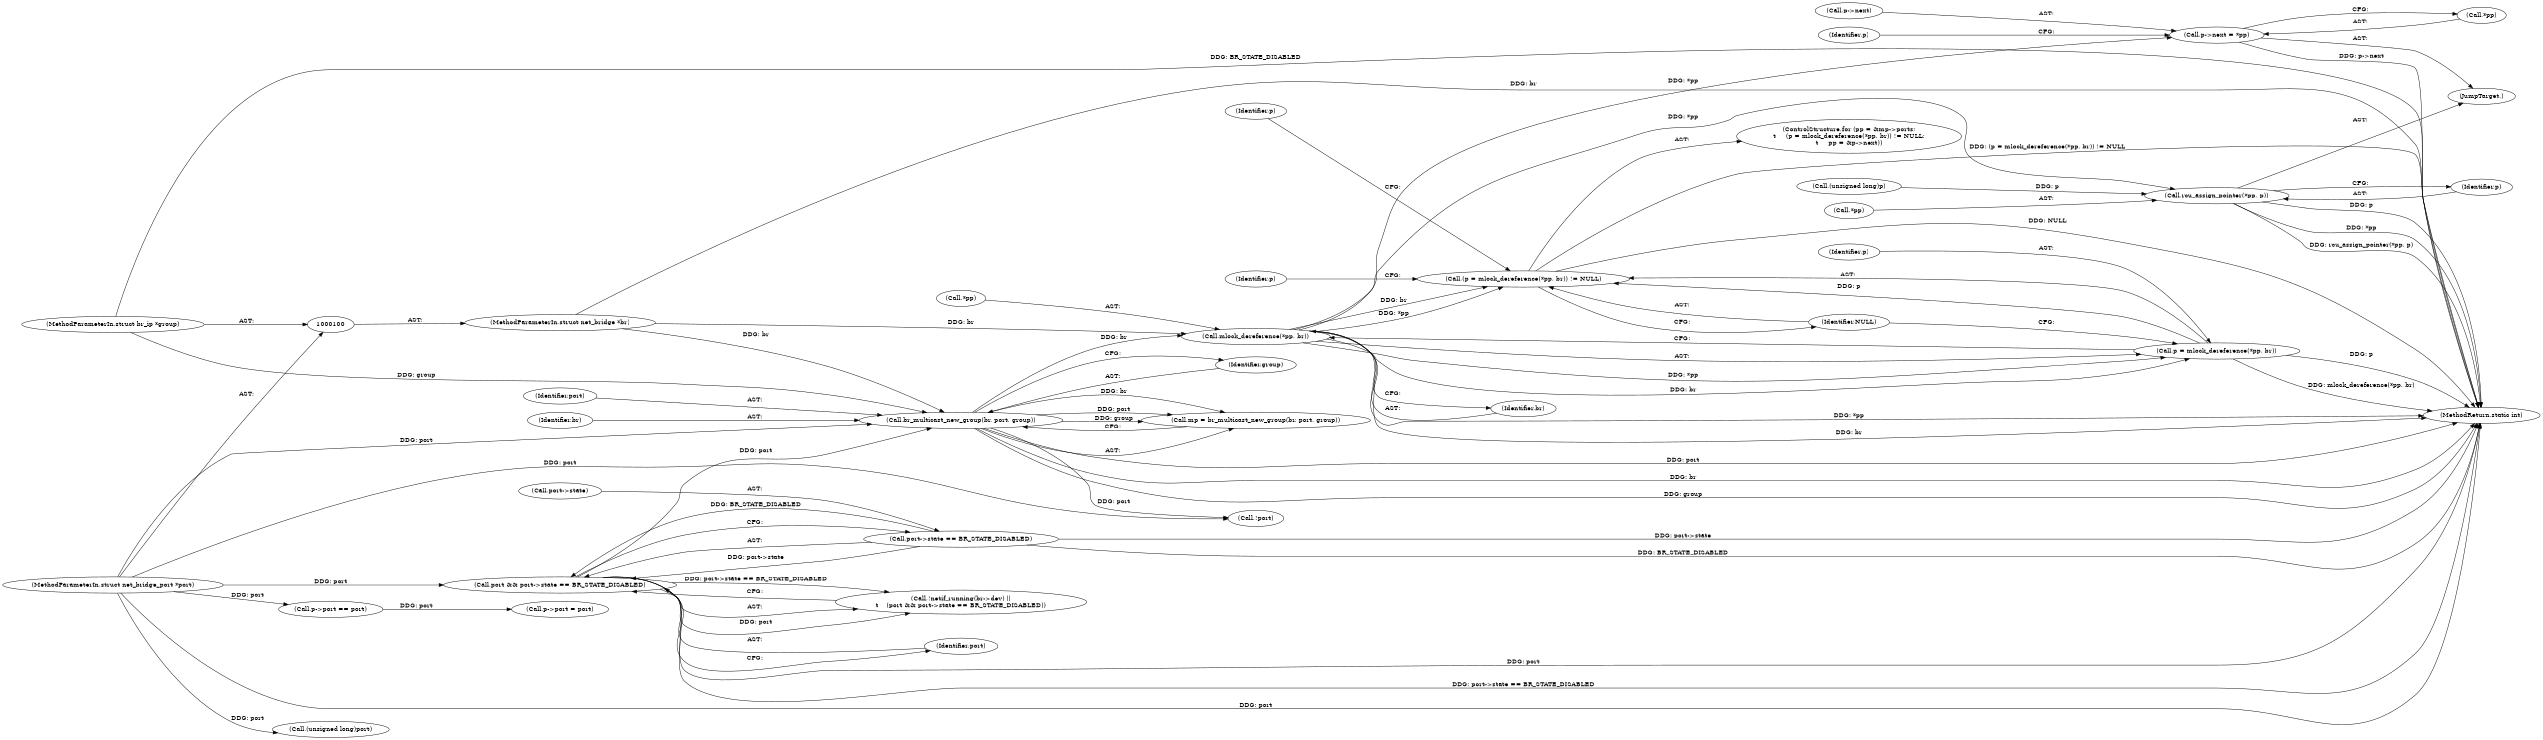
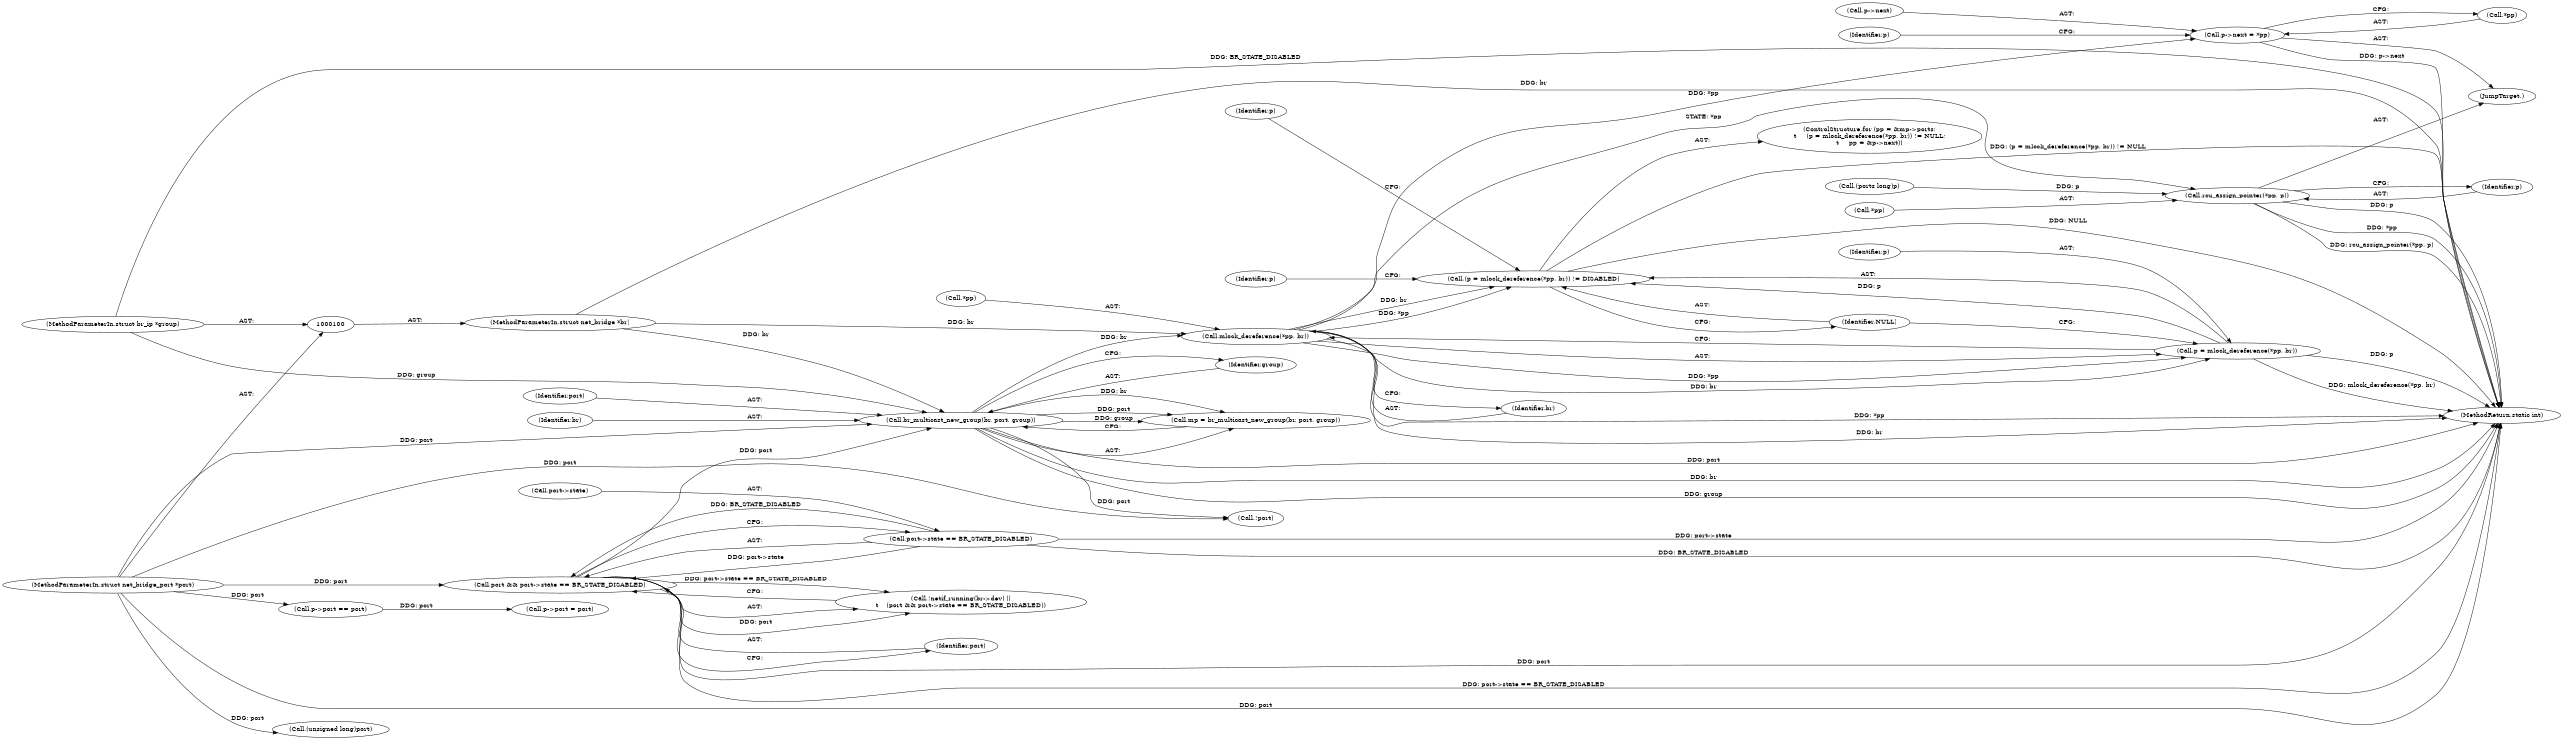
(1683, 117) -> (1704, 117)
(1849, 186) -> (1870, 186)
(1523, 279) -> (1534, 279)
